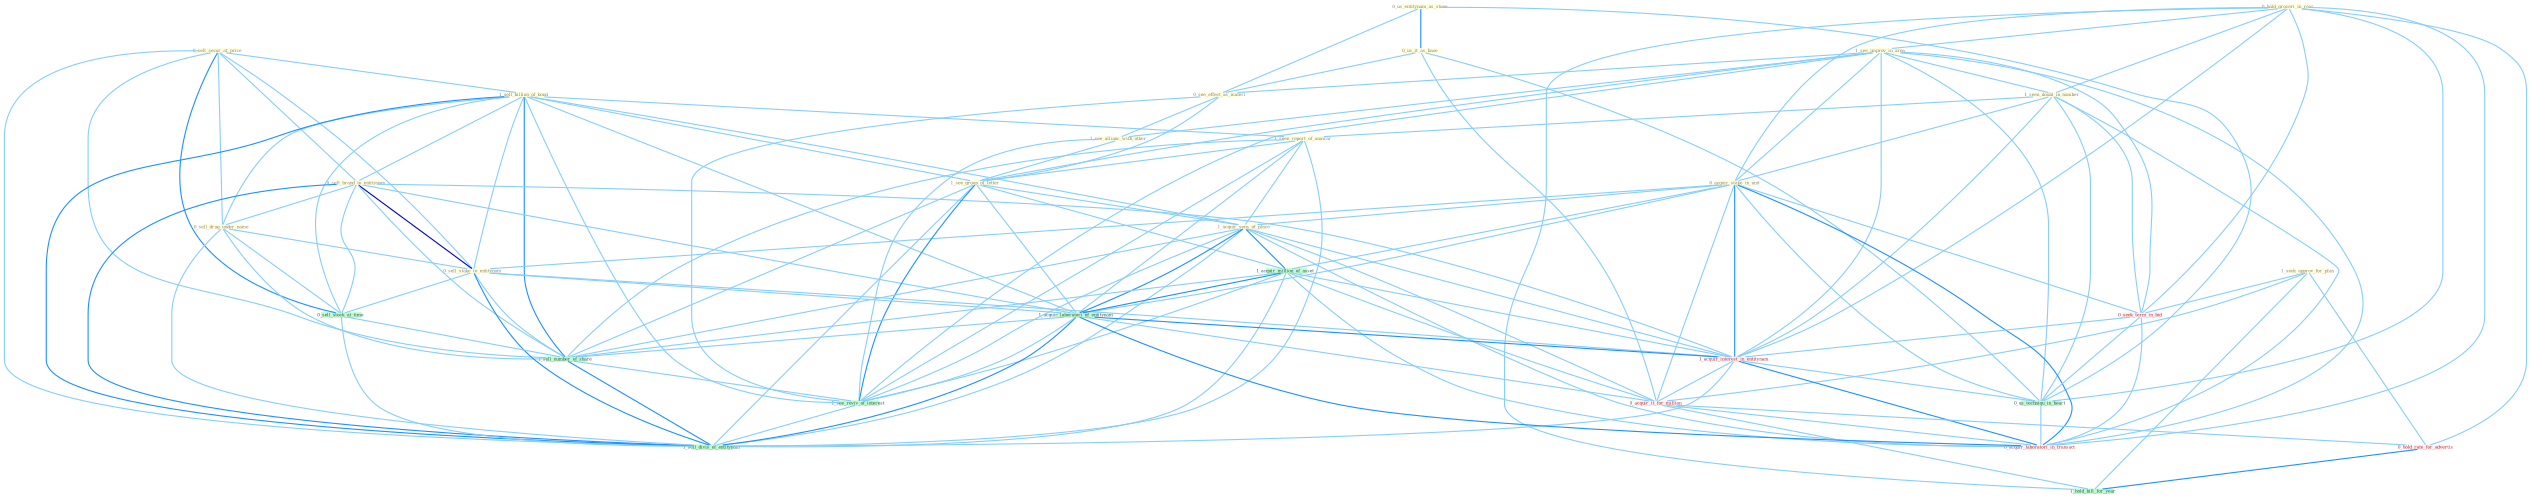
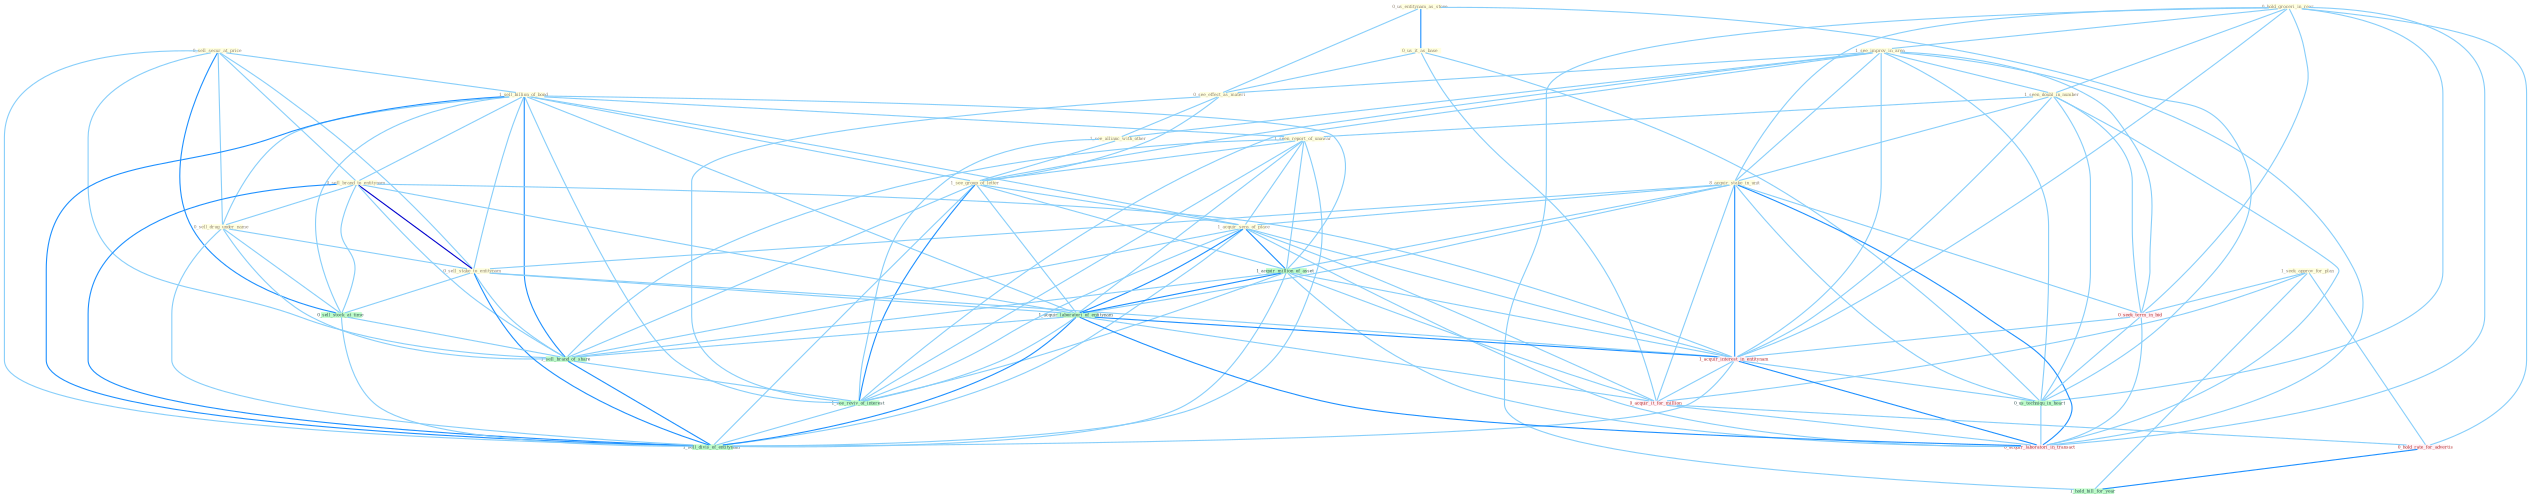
none -> (969, 106)
none -> (1295, 205)
(566, 359) -> (566, 359)
(1896, 451) -> none
